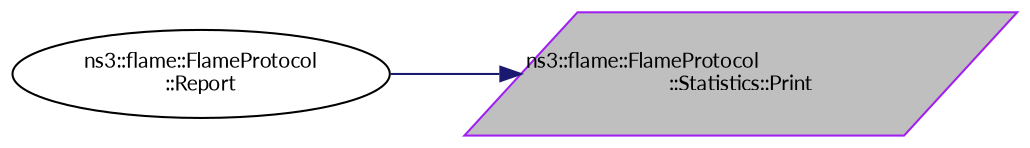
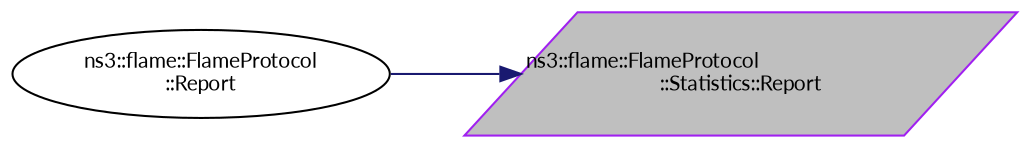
(741, 74) -> (741, 74)
